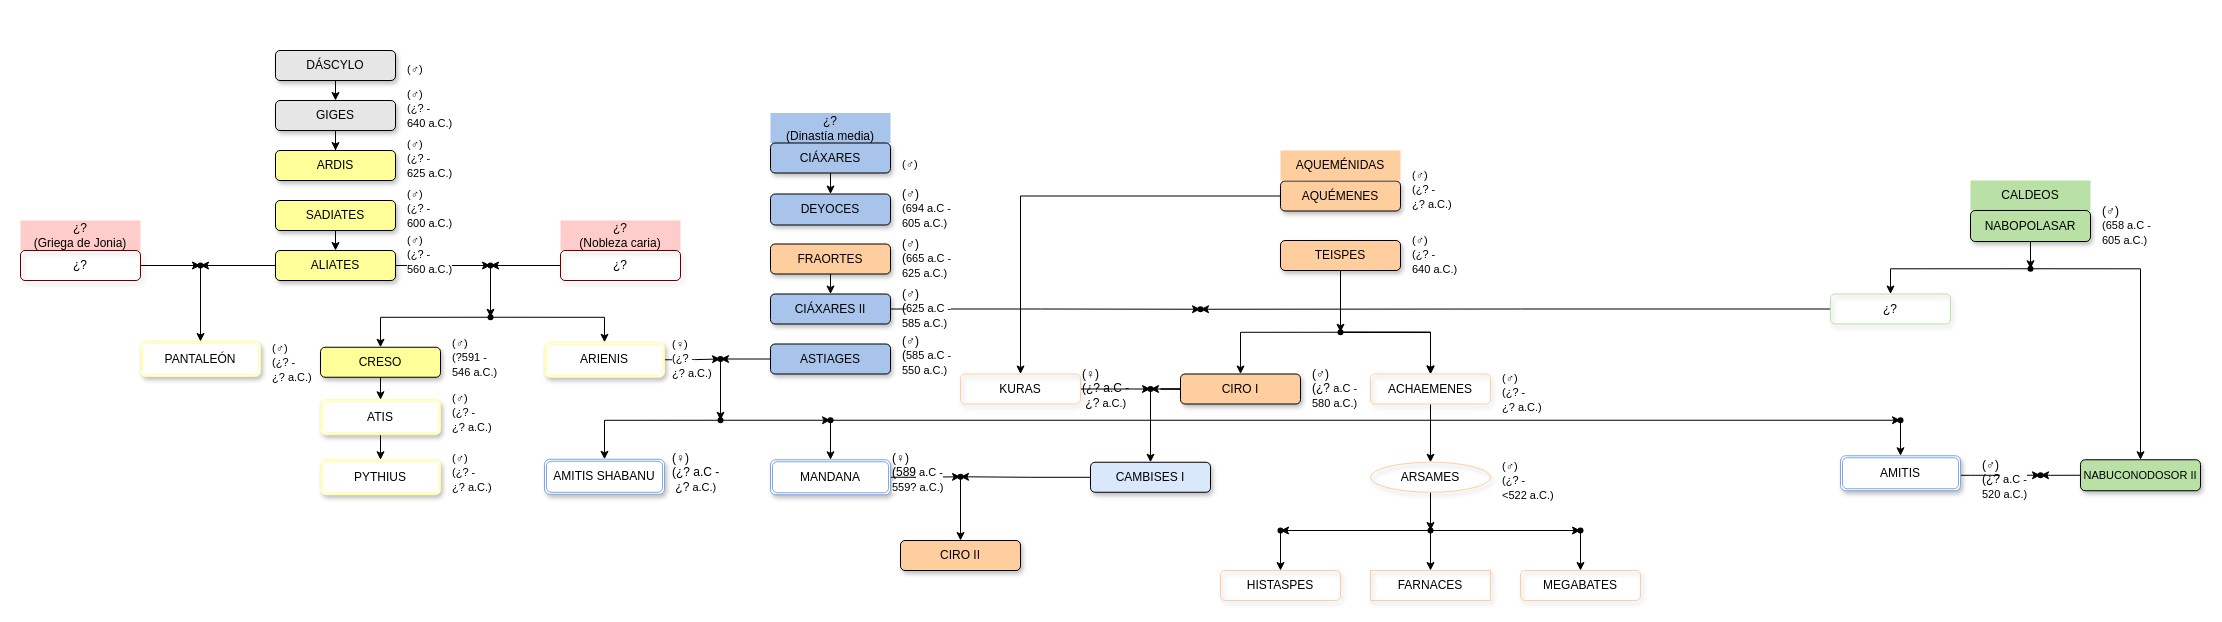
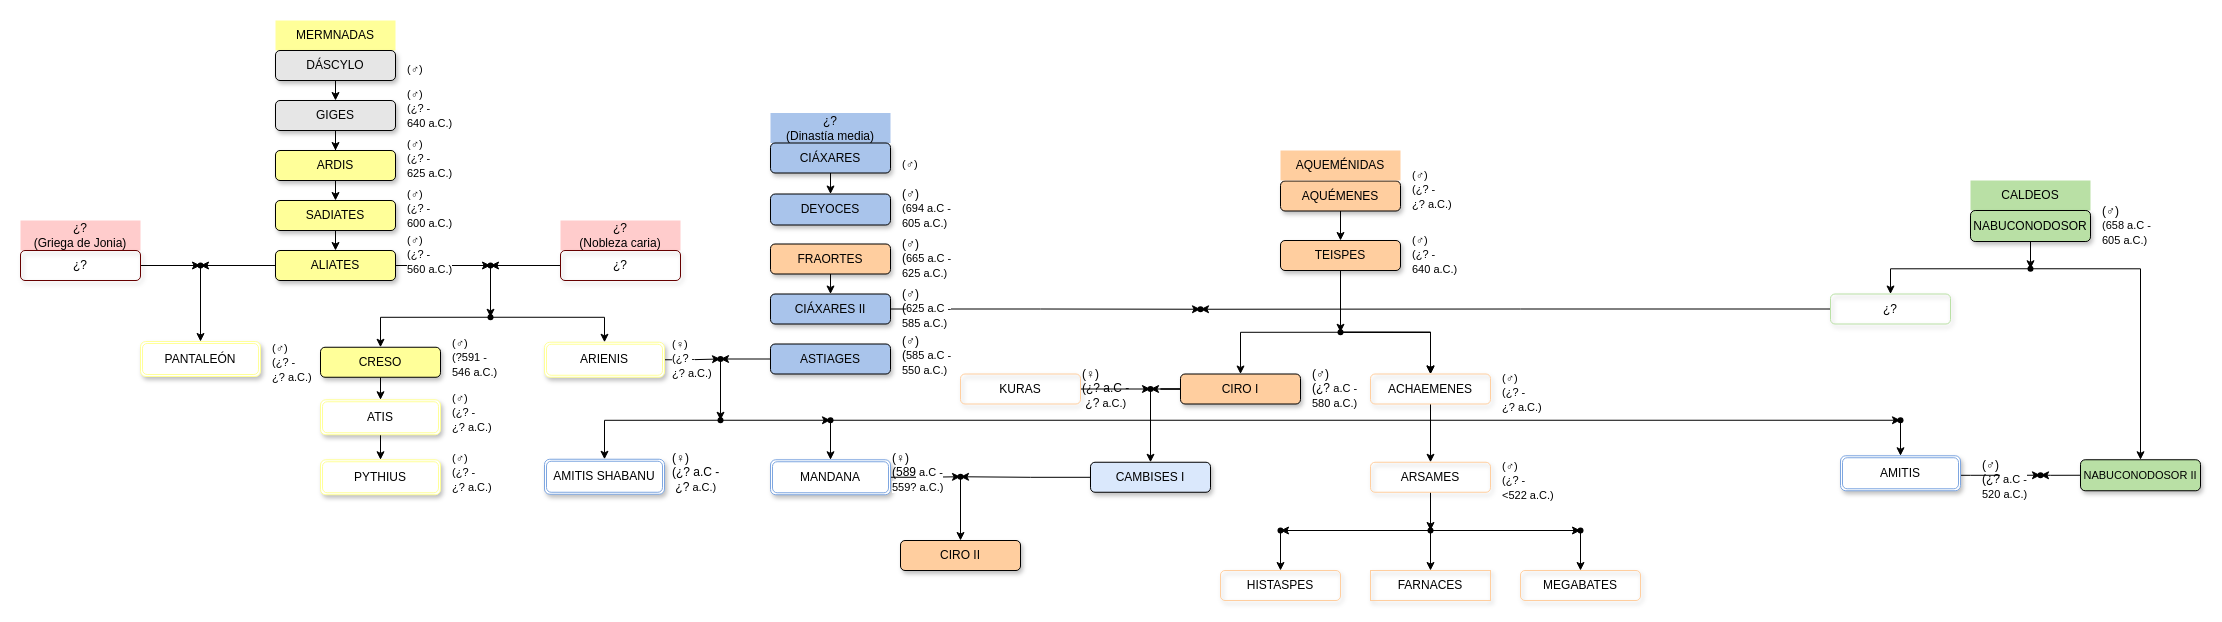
none -> (336, 36)
none -> (336, 187)
(1065, 196) -> (1341, 230)
(2031, 227) -> (2031, 227)
(1431, 477) -> (1431, 477)
